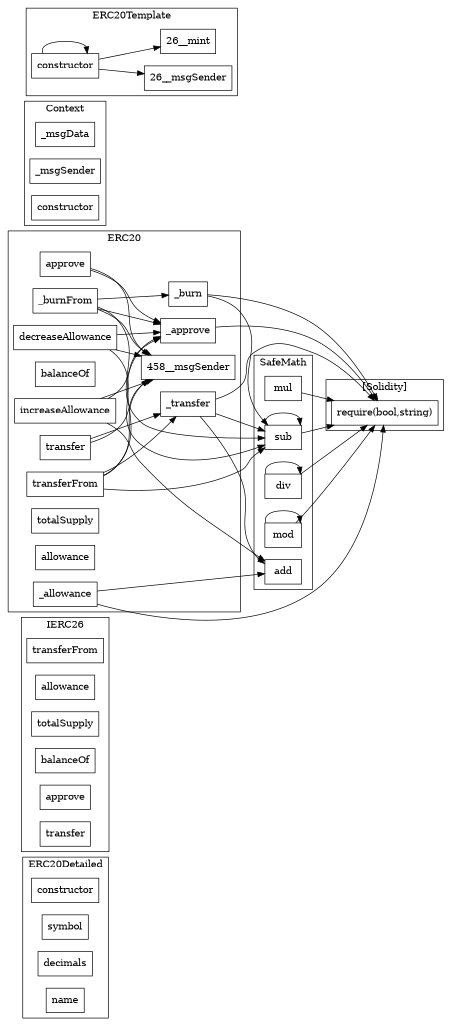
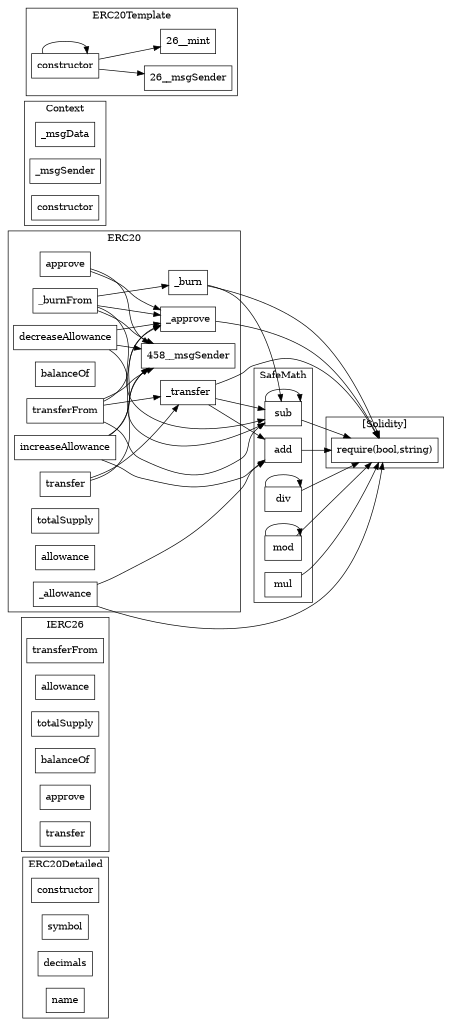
none -> (317, 450)
